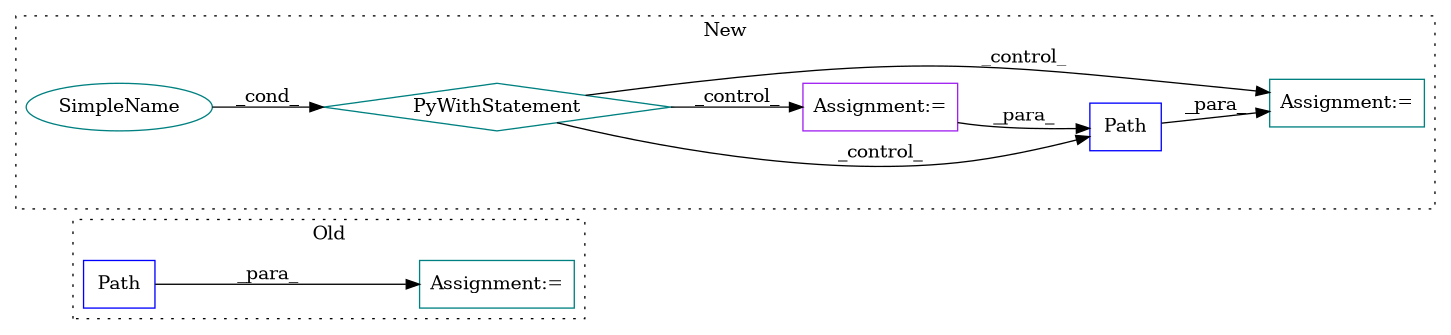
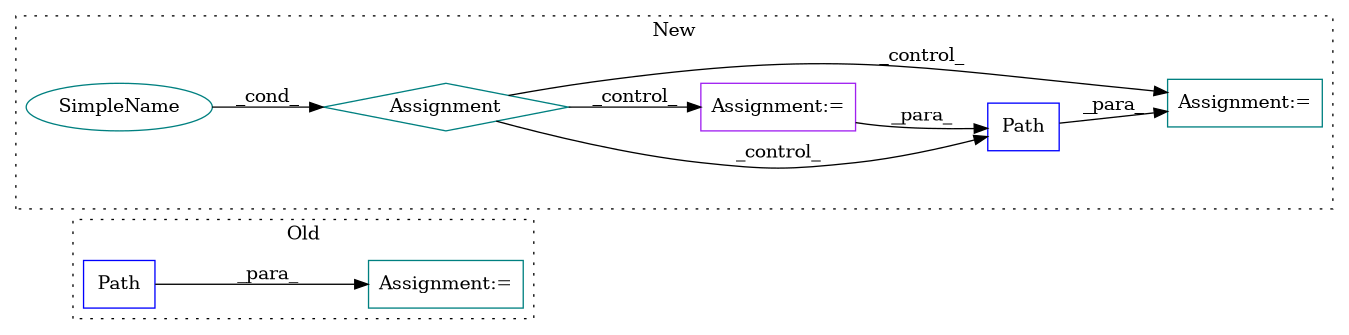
(497, 107) -> (446, 107)
